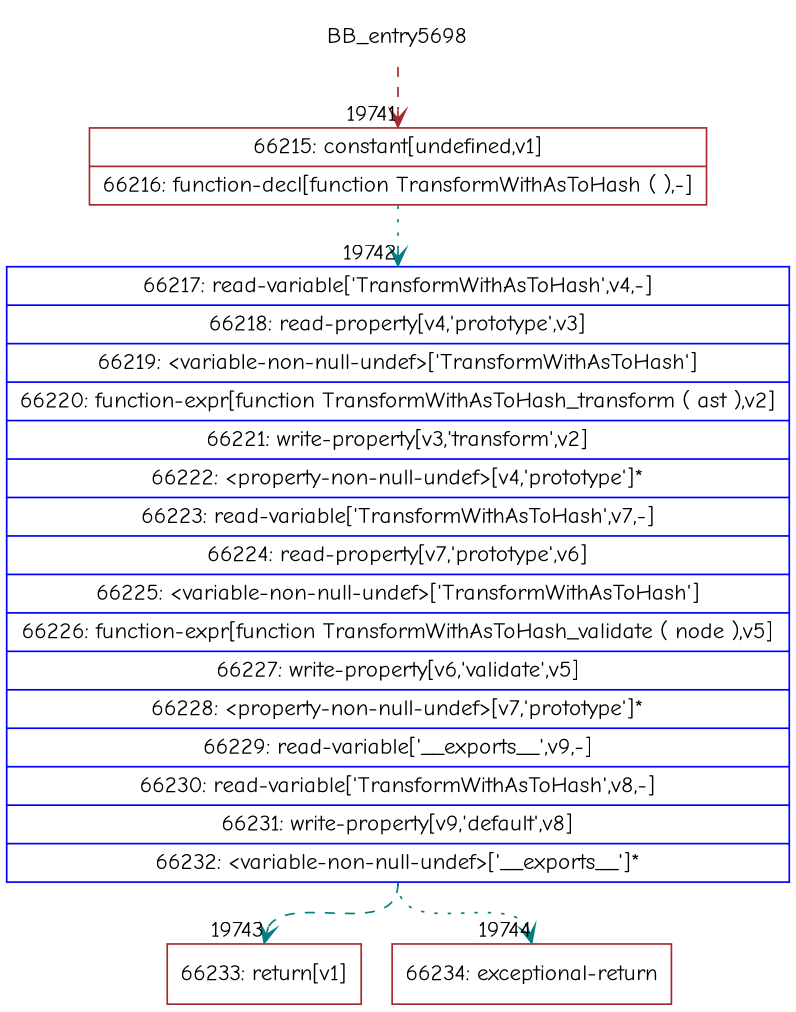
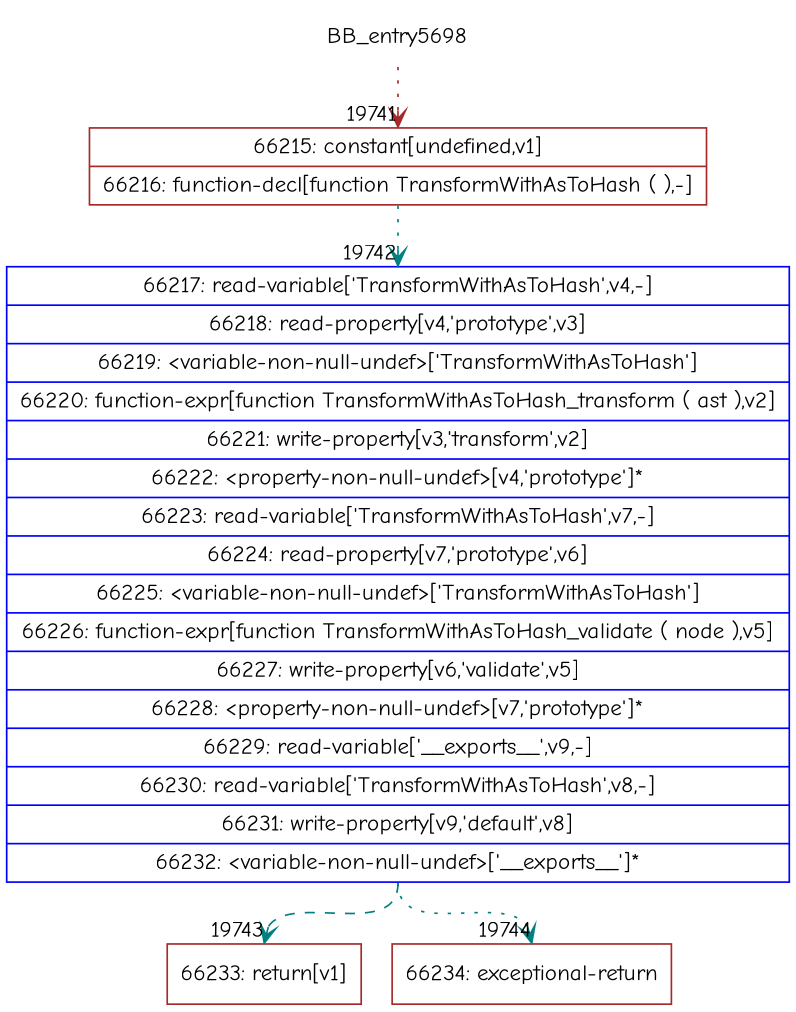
(398, 89) -> (398, 89)
